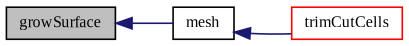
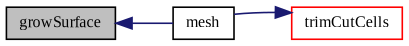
(271, 34) -> (255, 13)
